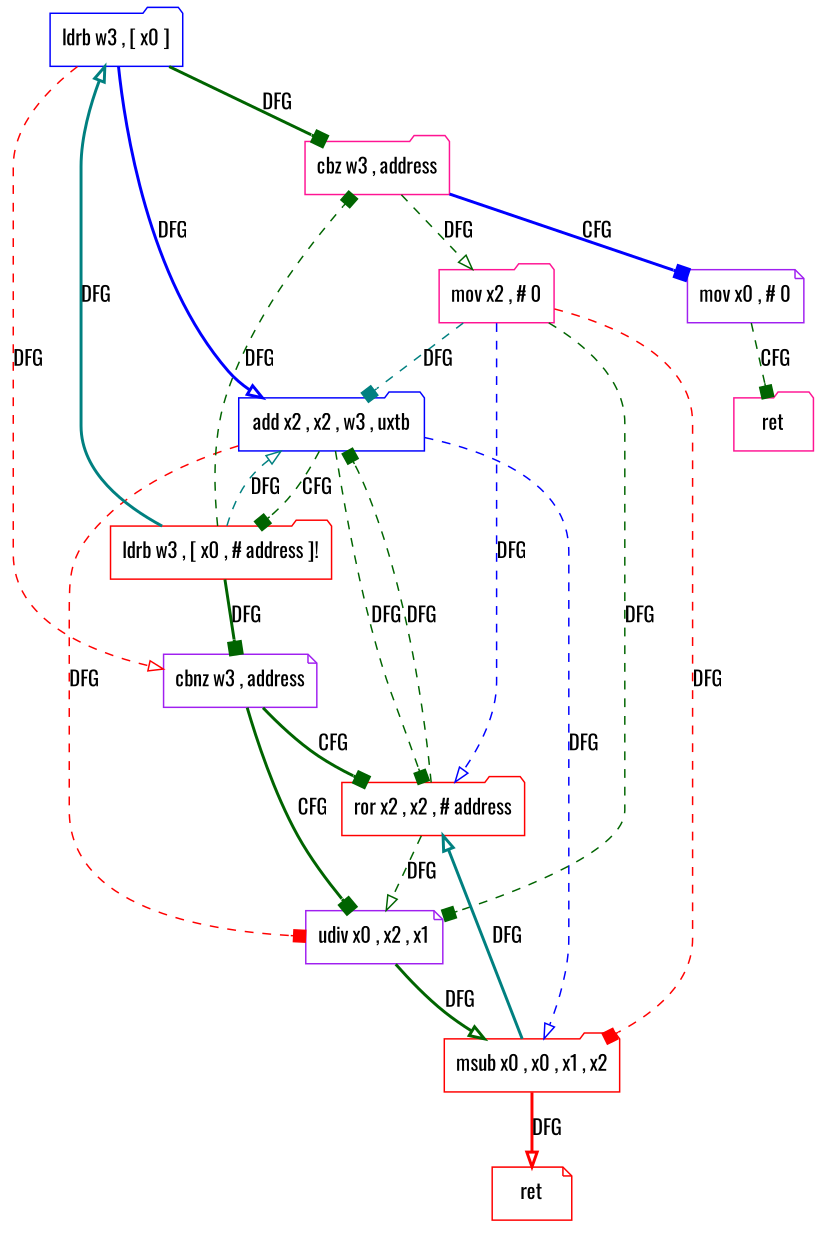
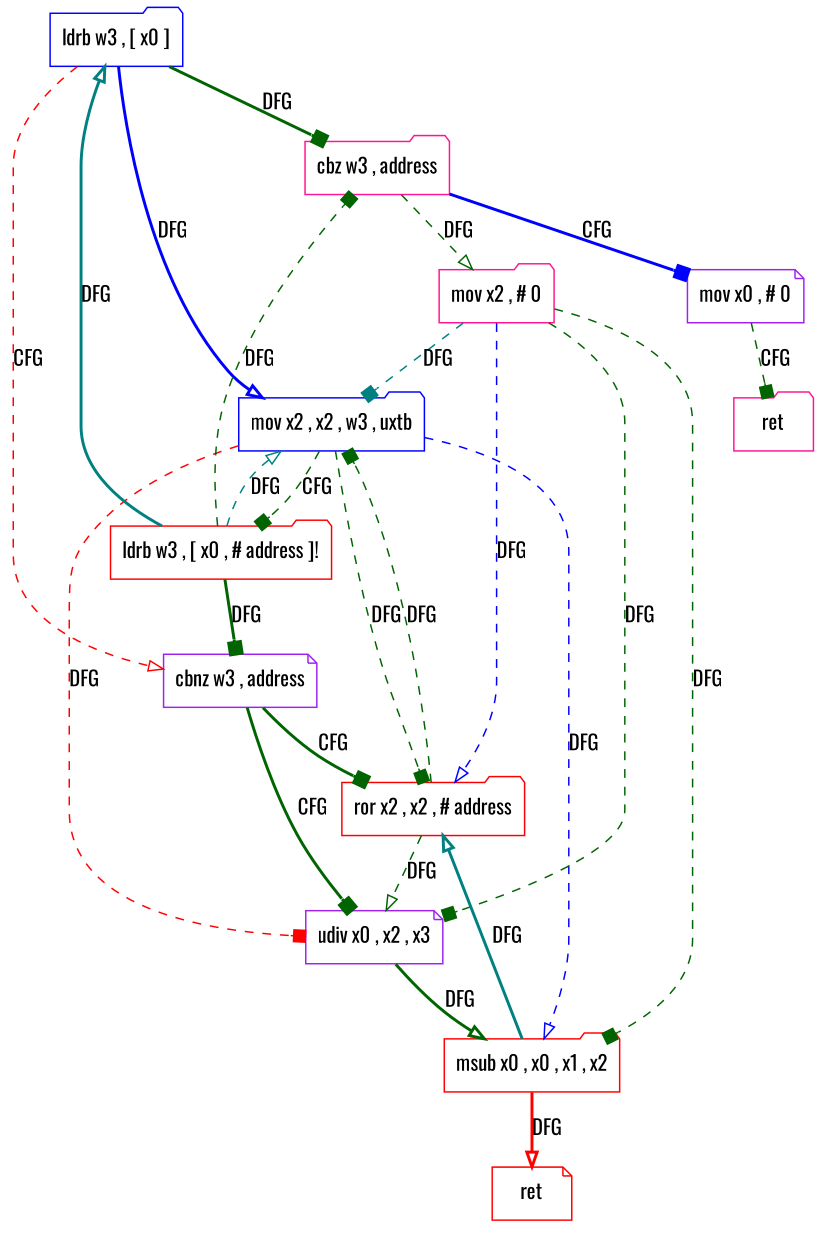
(29, 360) -> (29, 360)
(332, 424) -> (332, 424)
(693, 647) -> (693, 647)
(374, 937) -> (374, 937)
